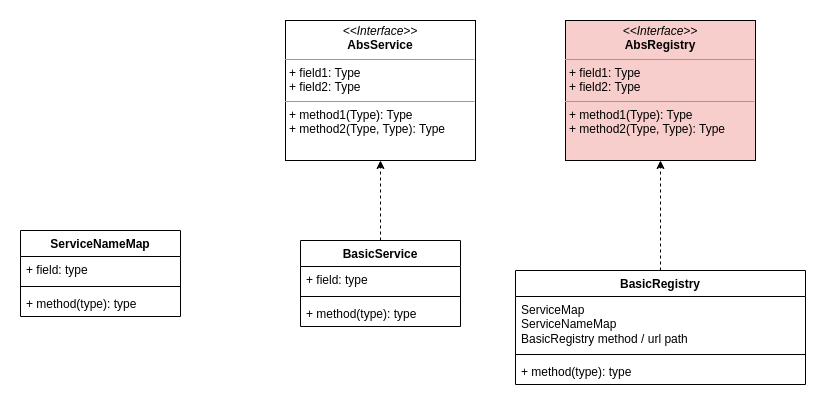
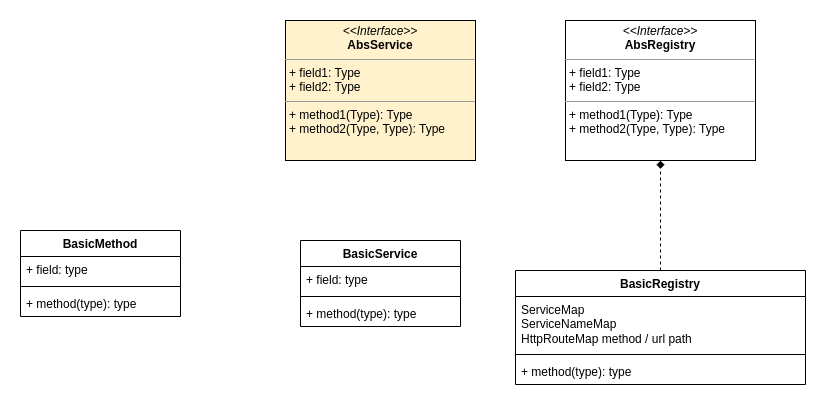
(381, 91) -> (381, 91)
(661, 91) -> (661, 91)
(661, 168) -> (661, 169)
(381, 204) -> none
(101, 245) -> (101, 245)
(615, 325) -> (615, 325)
